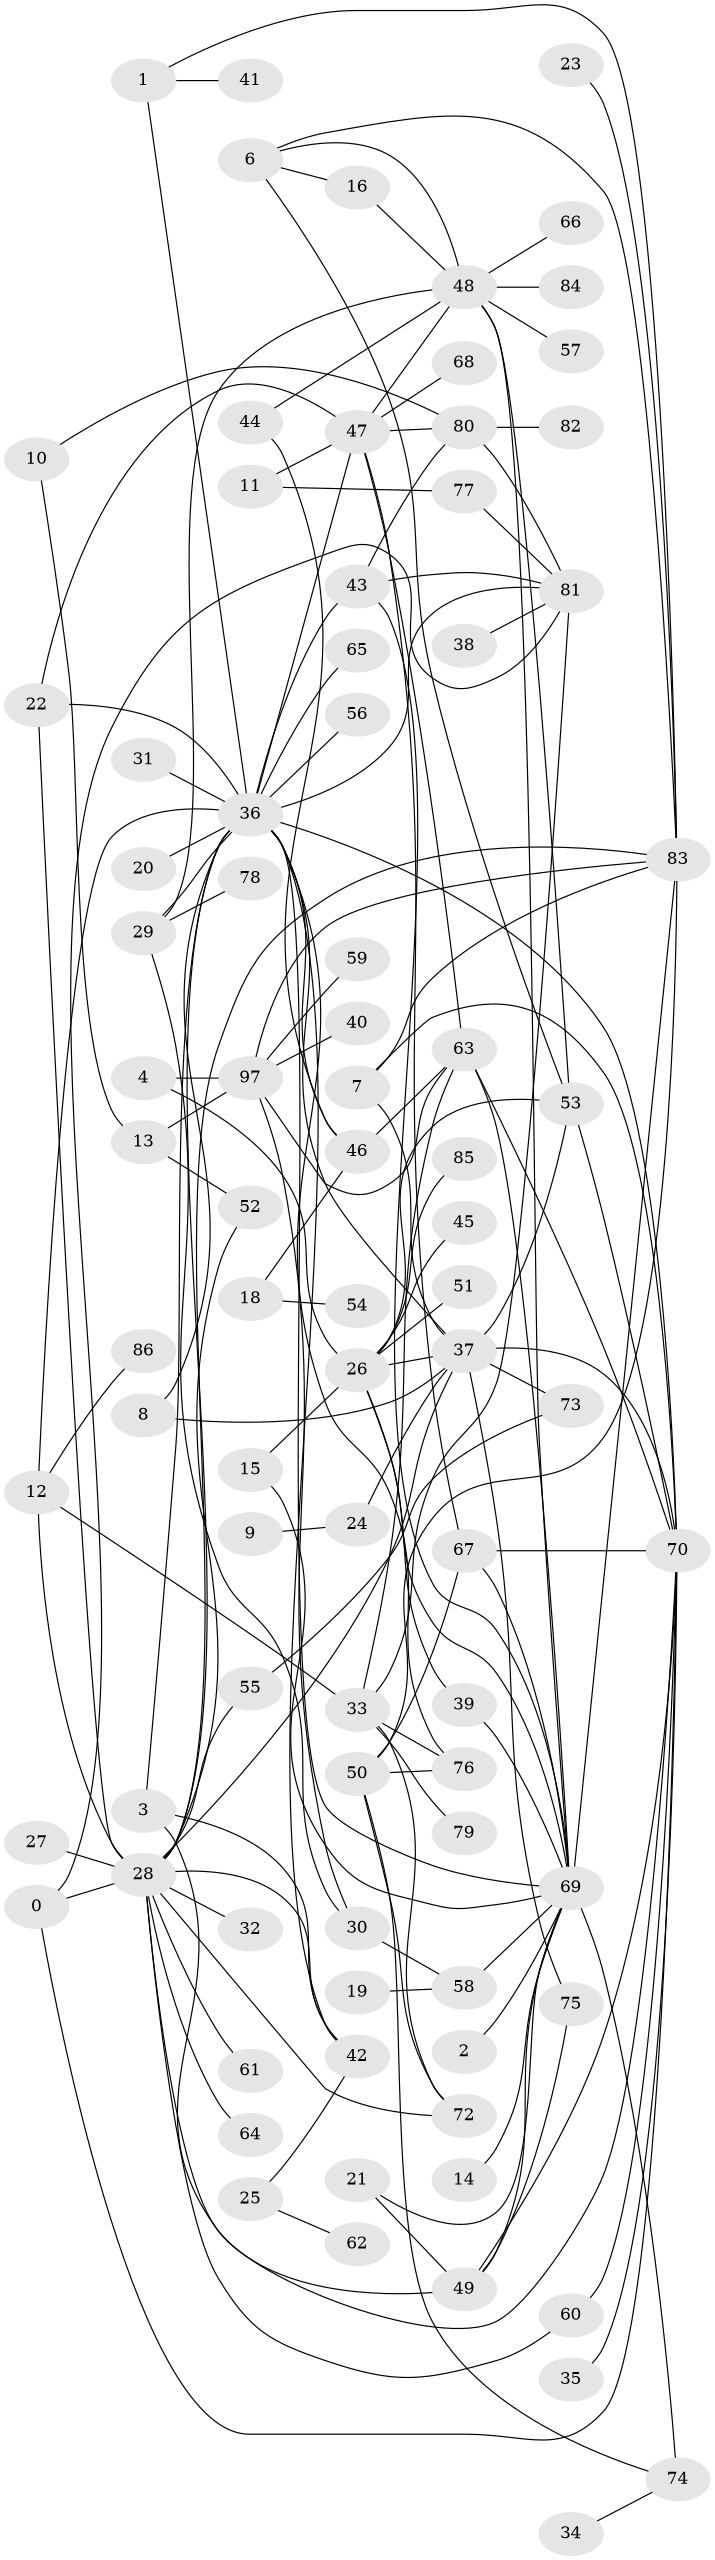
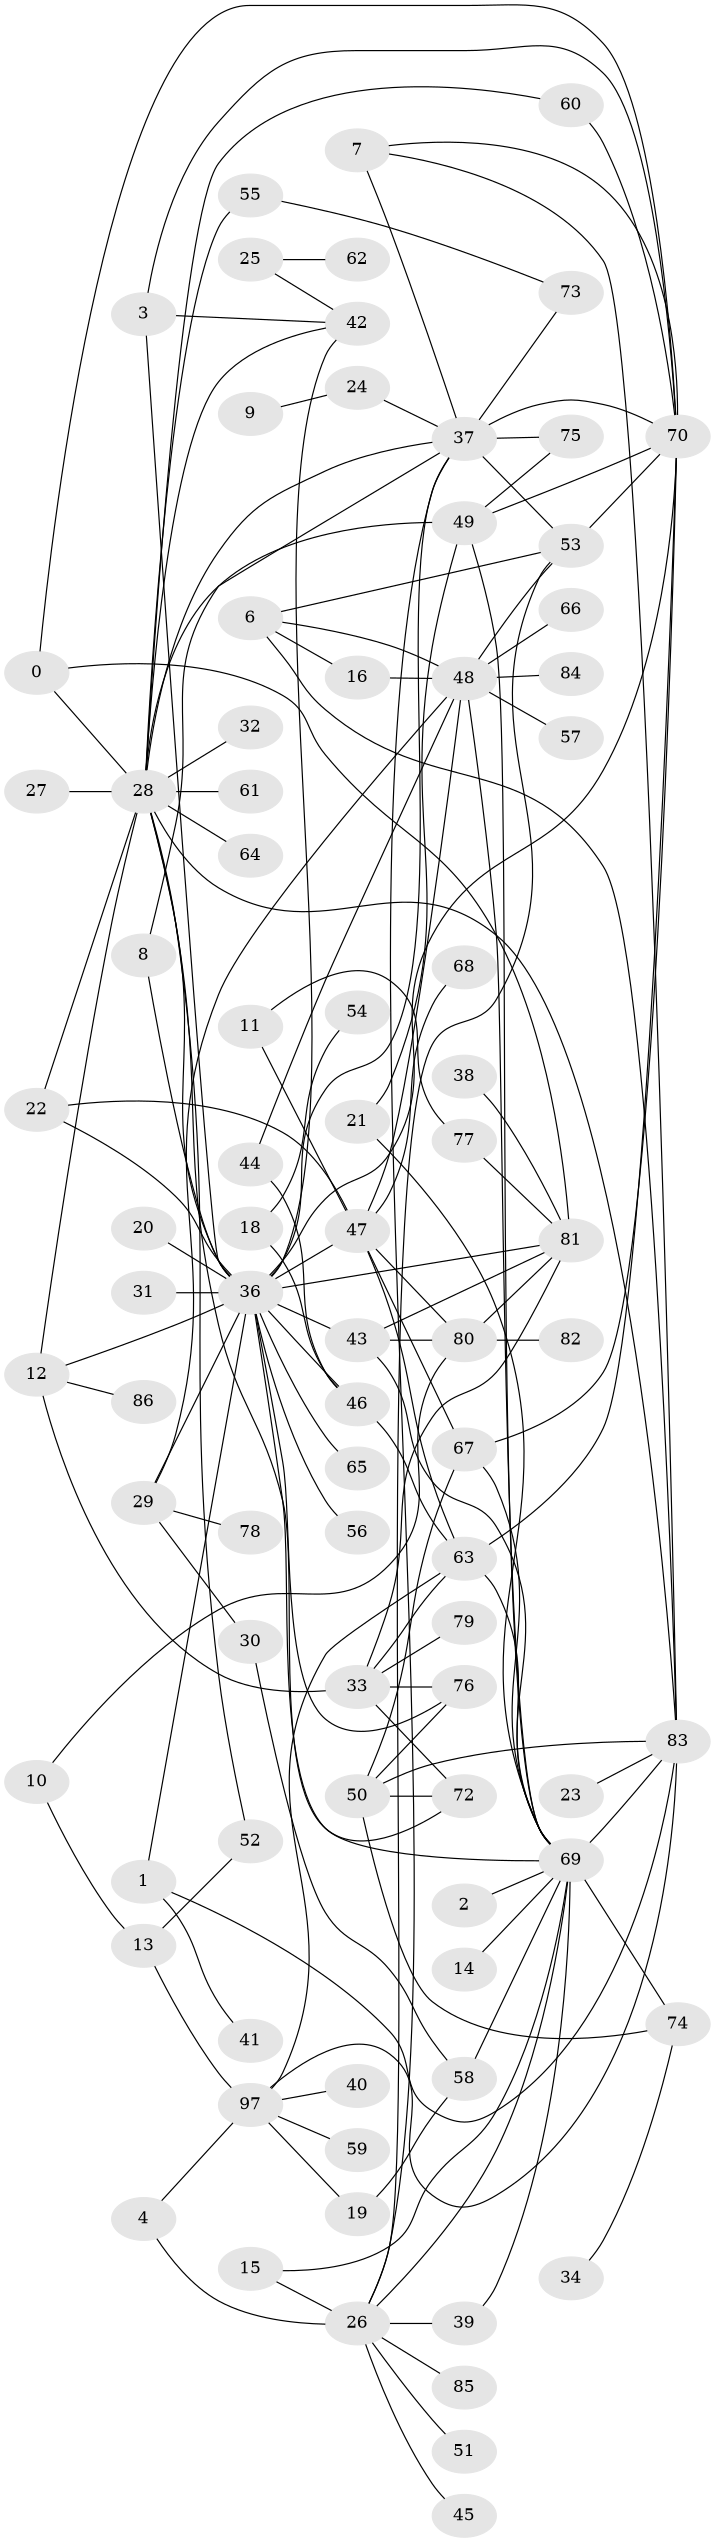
(302, 1504) -> (304, 2160)
(571, 2380) -> none
